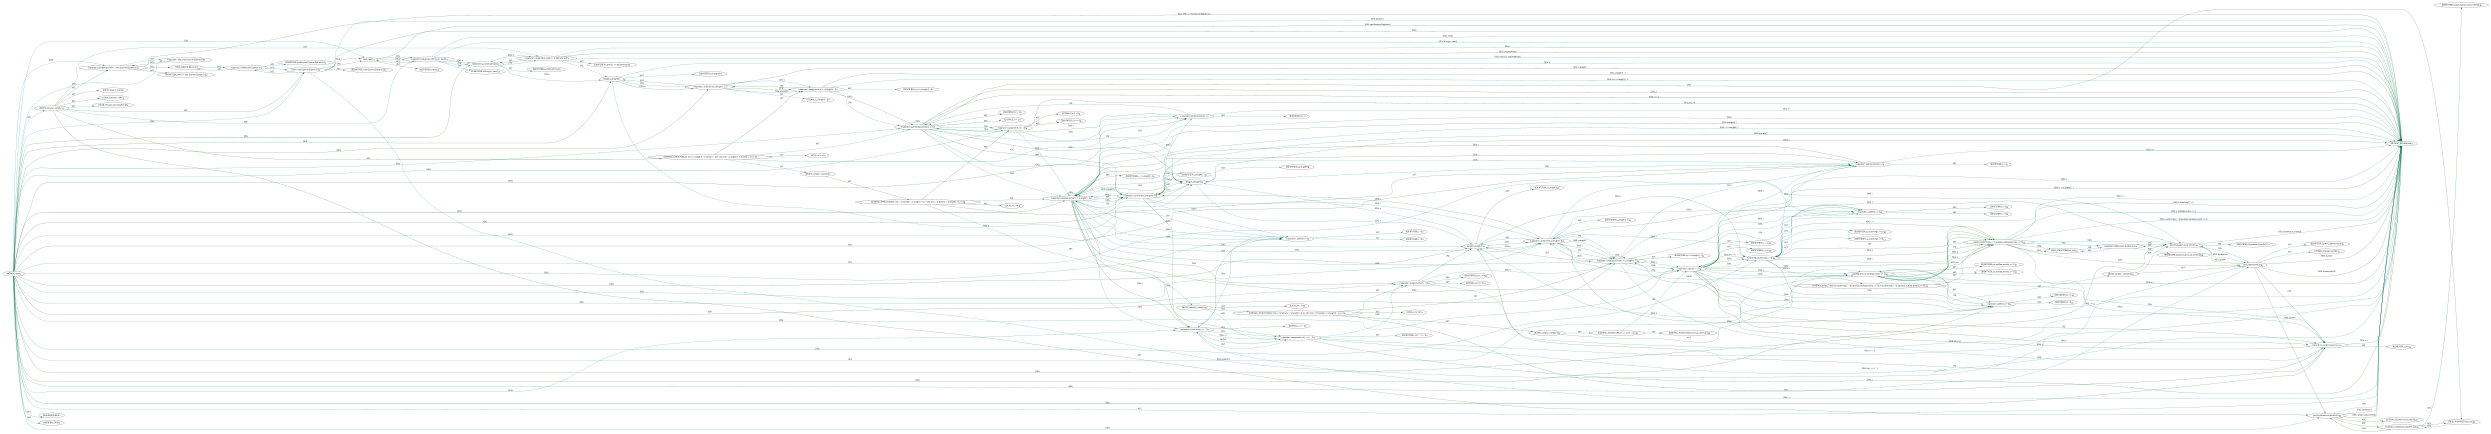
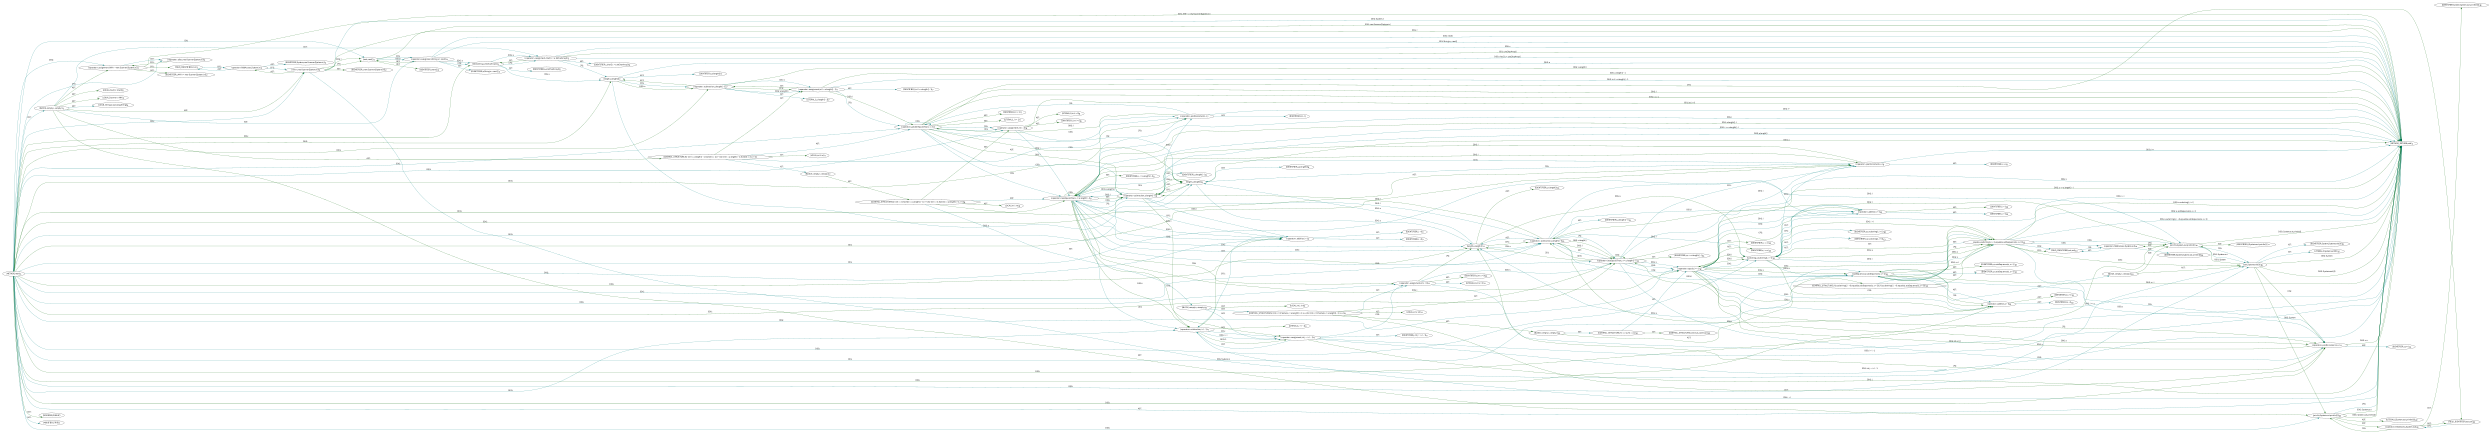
(1729, 255) -> (1729, 255)
